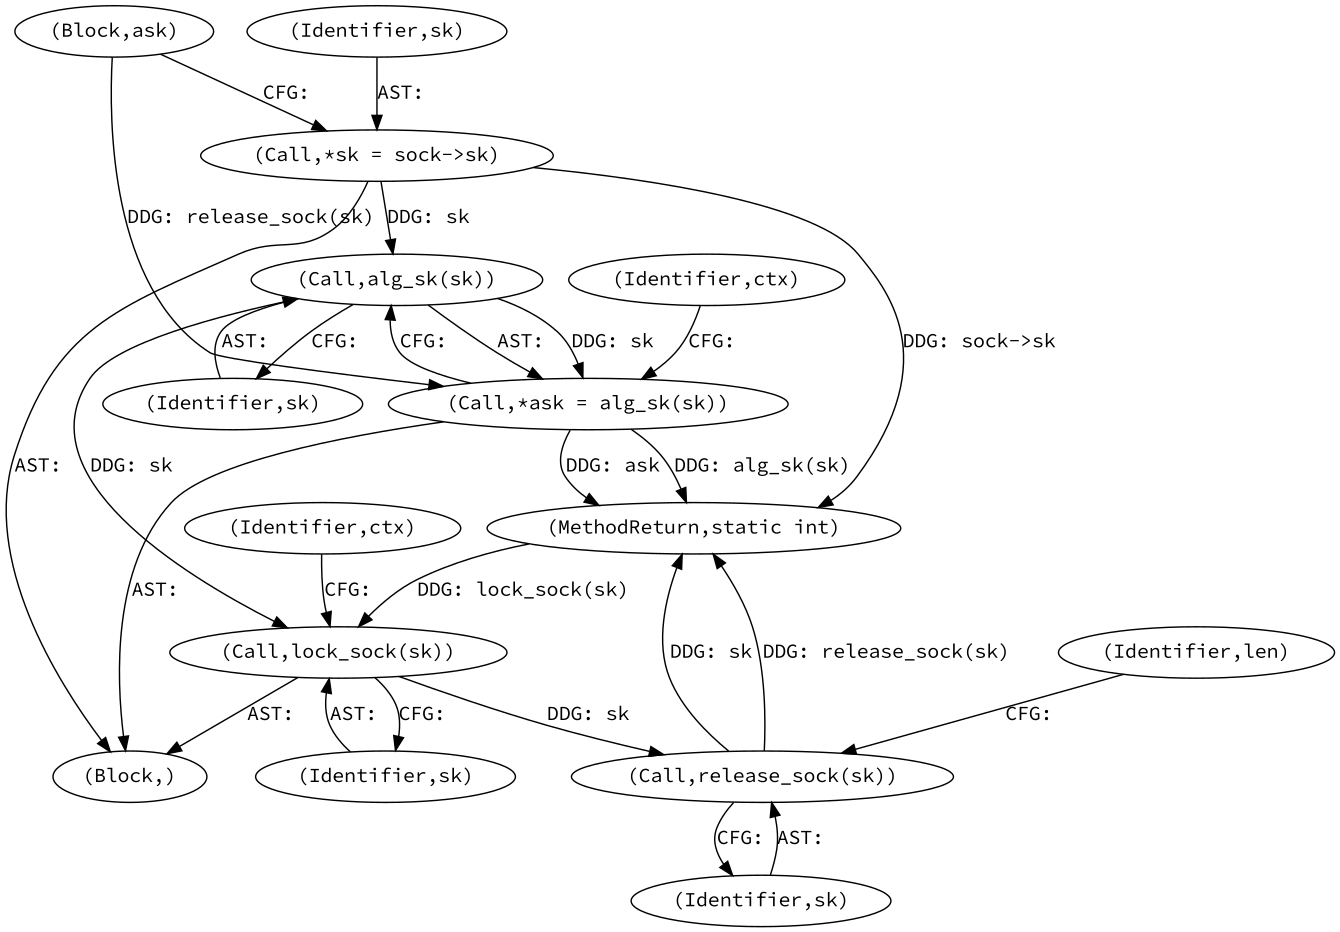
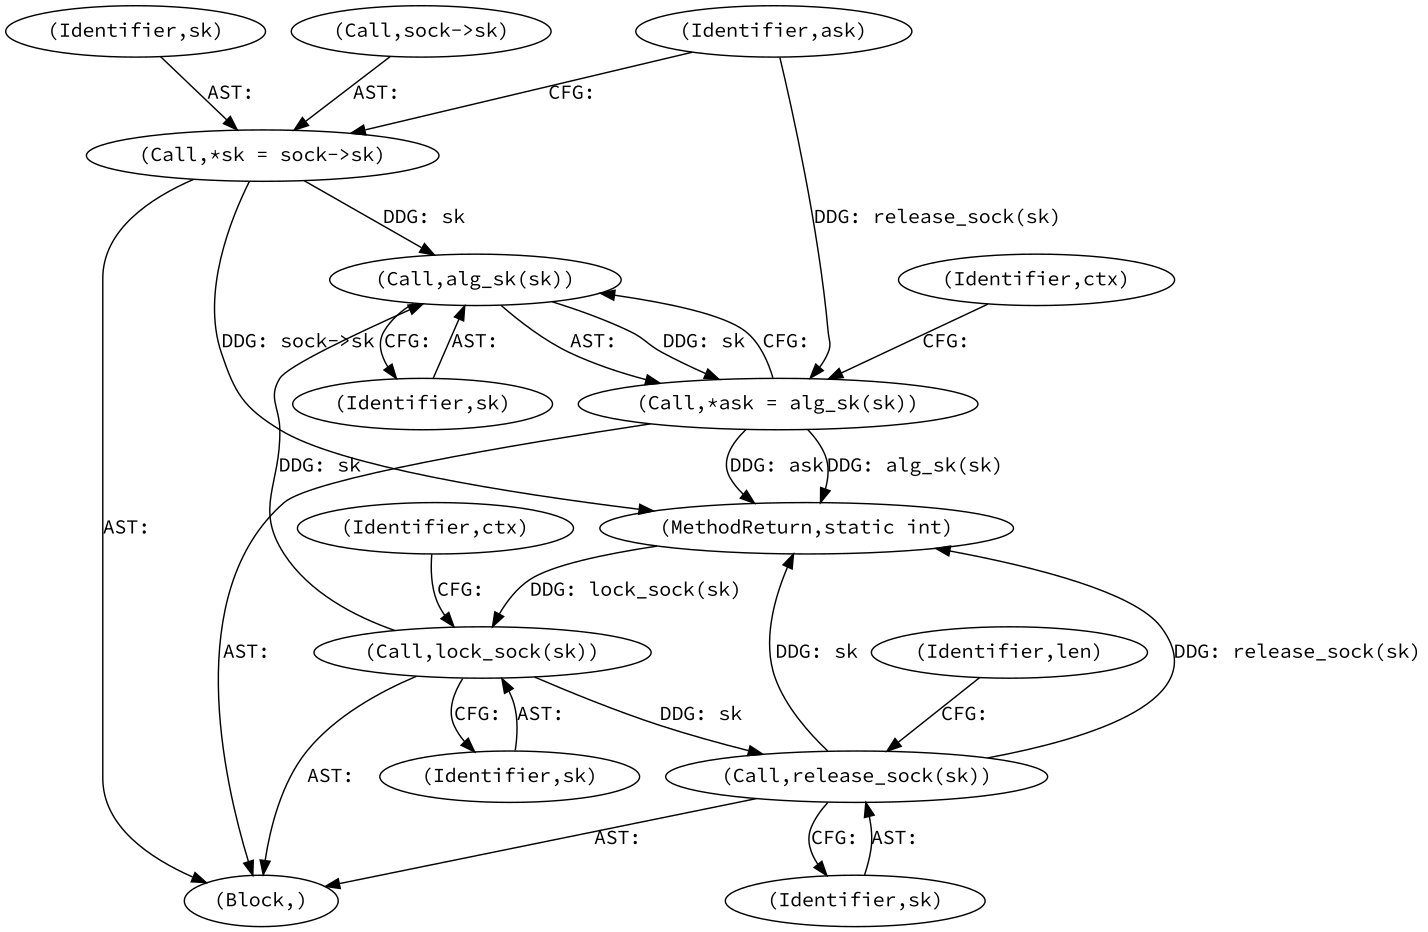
(114, 31) -> (774, 31)
none -> (421, 31)
(76, 433) -> (277, 462)
none -> (548, 841)
